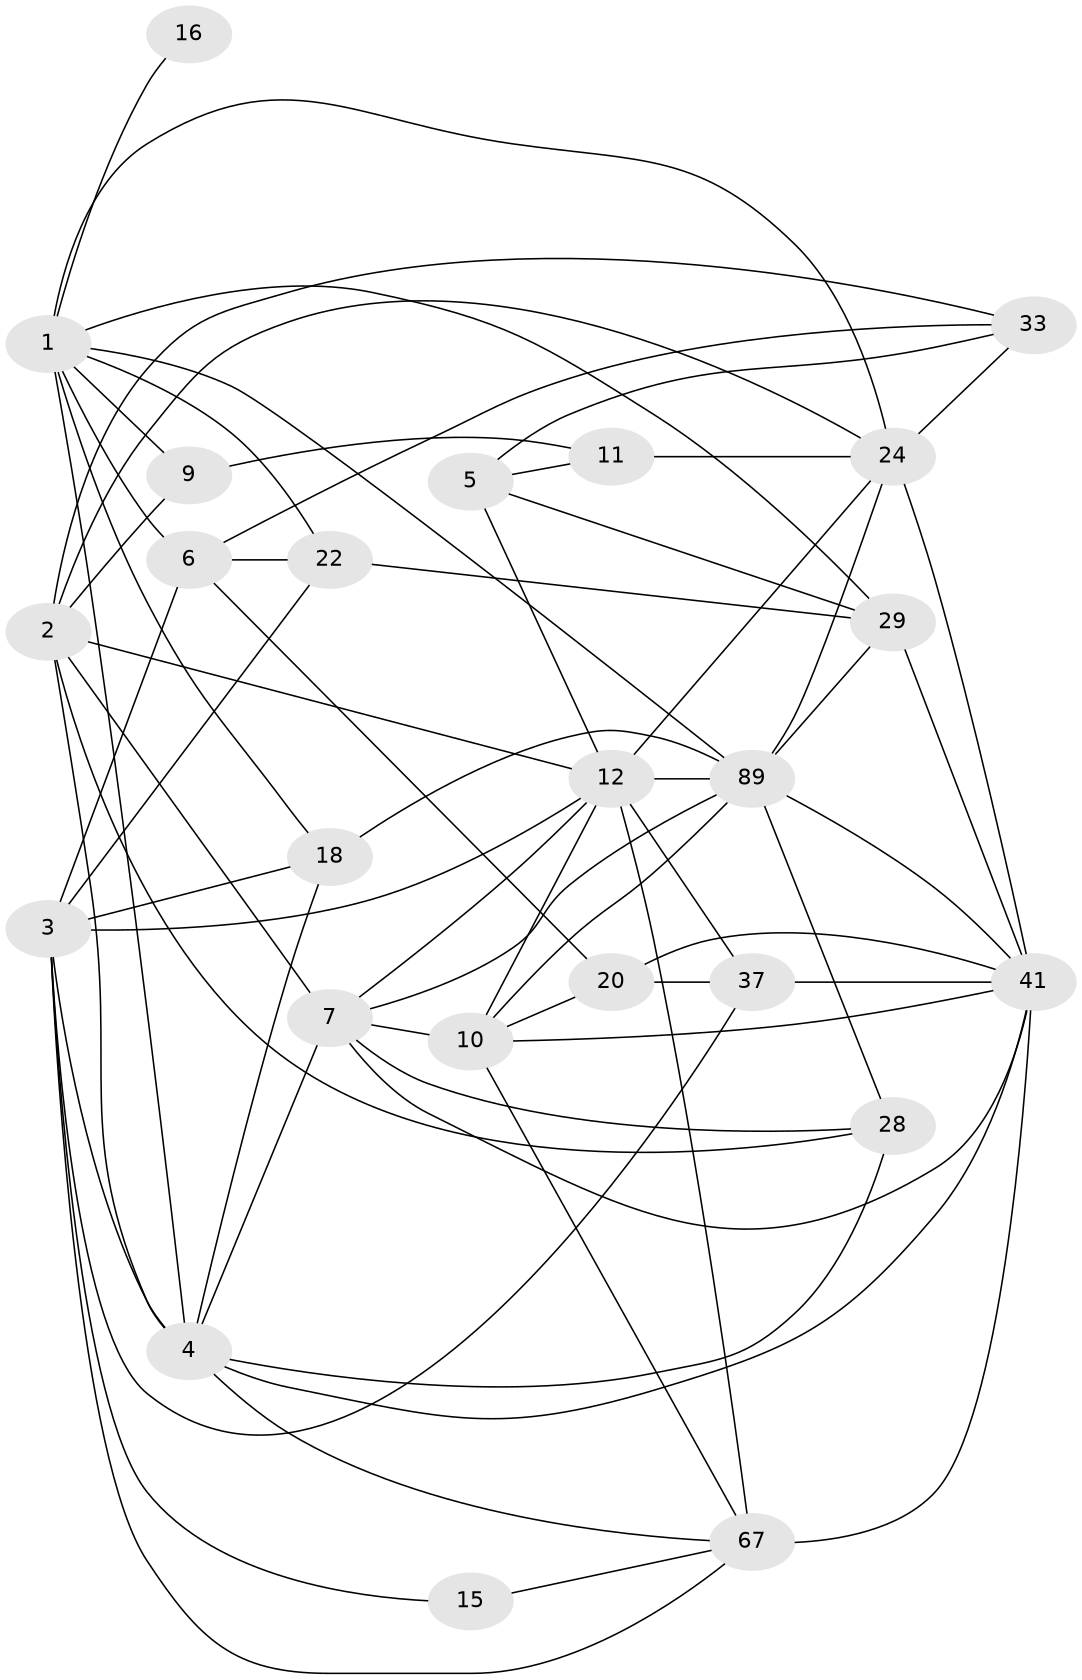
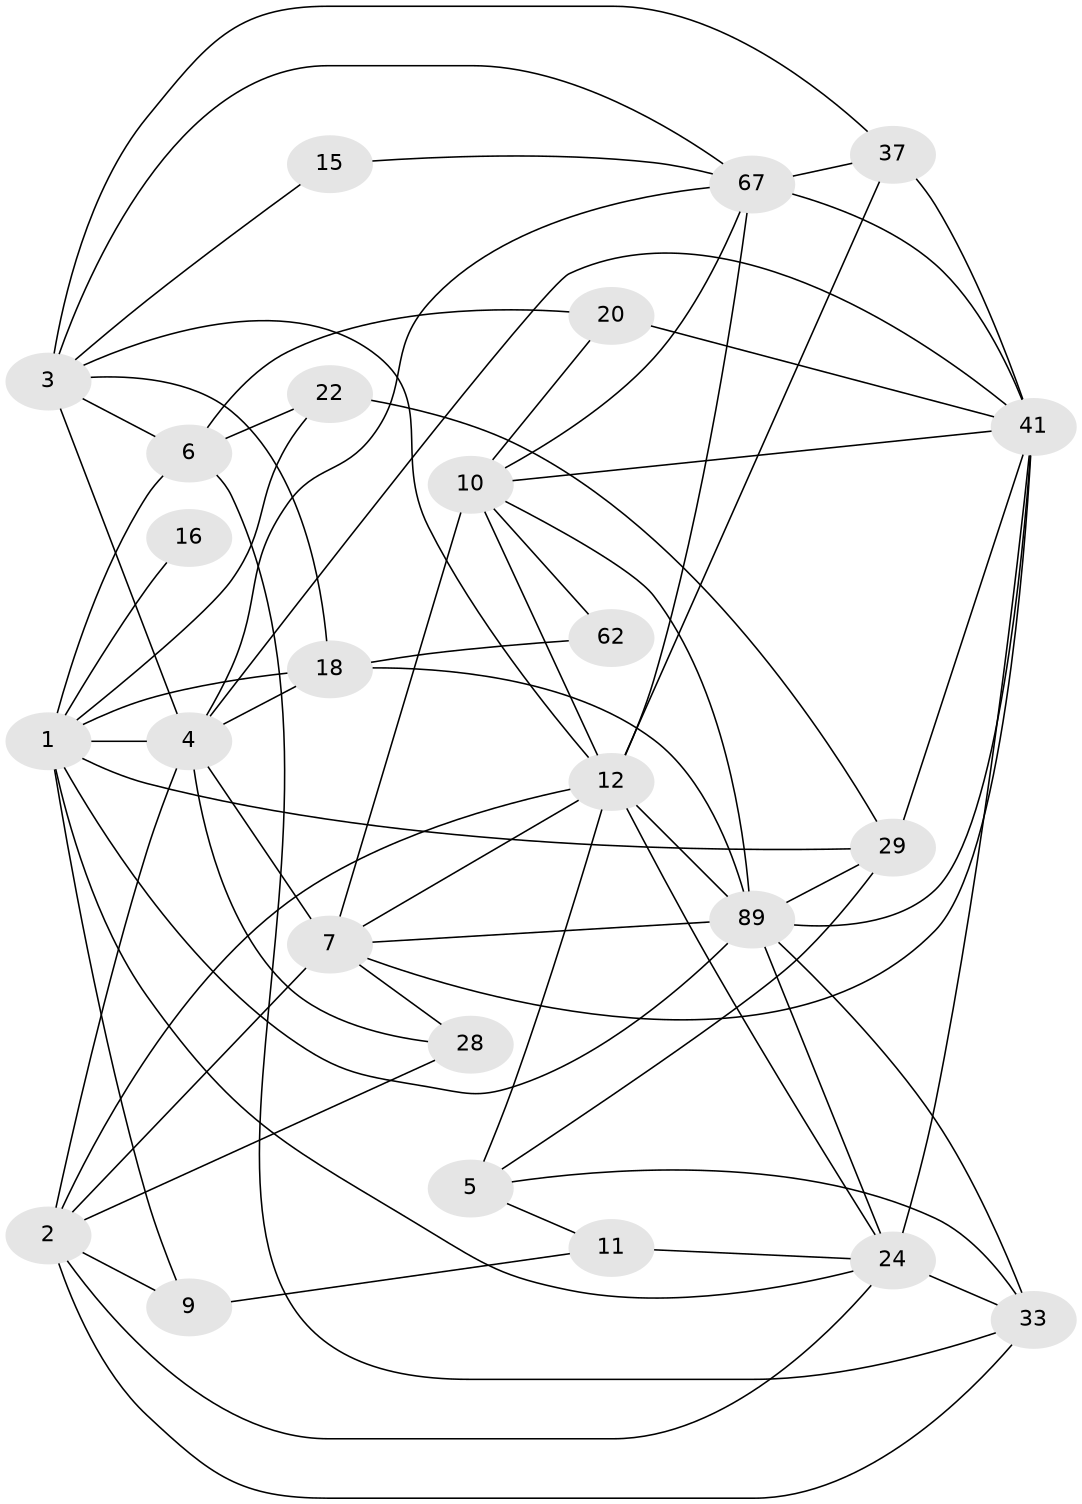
none -> (611, 638)
(189, 745) -> none
(823, 952) -> (923, 1102)
(682, 982) -> (823, 170)
